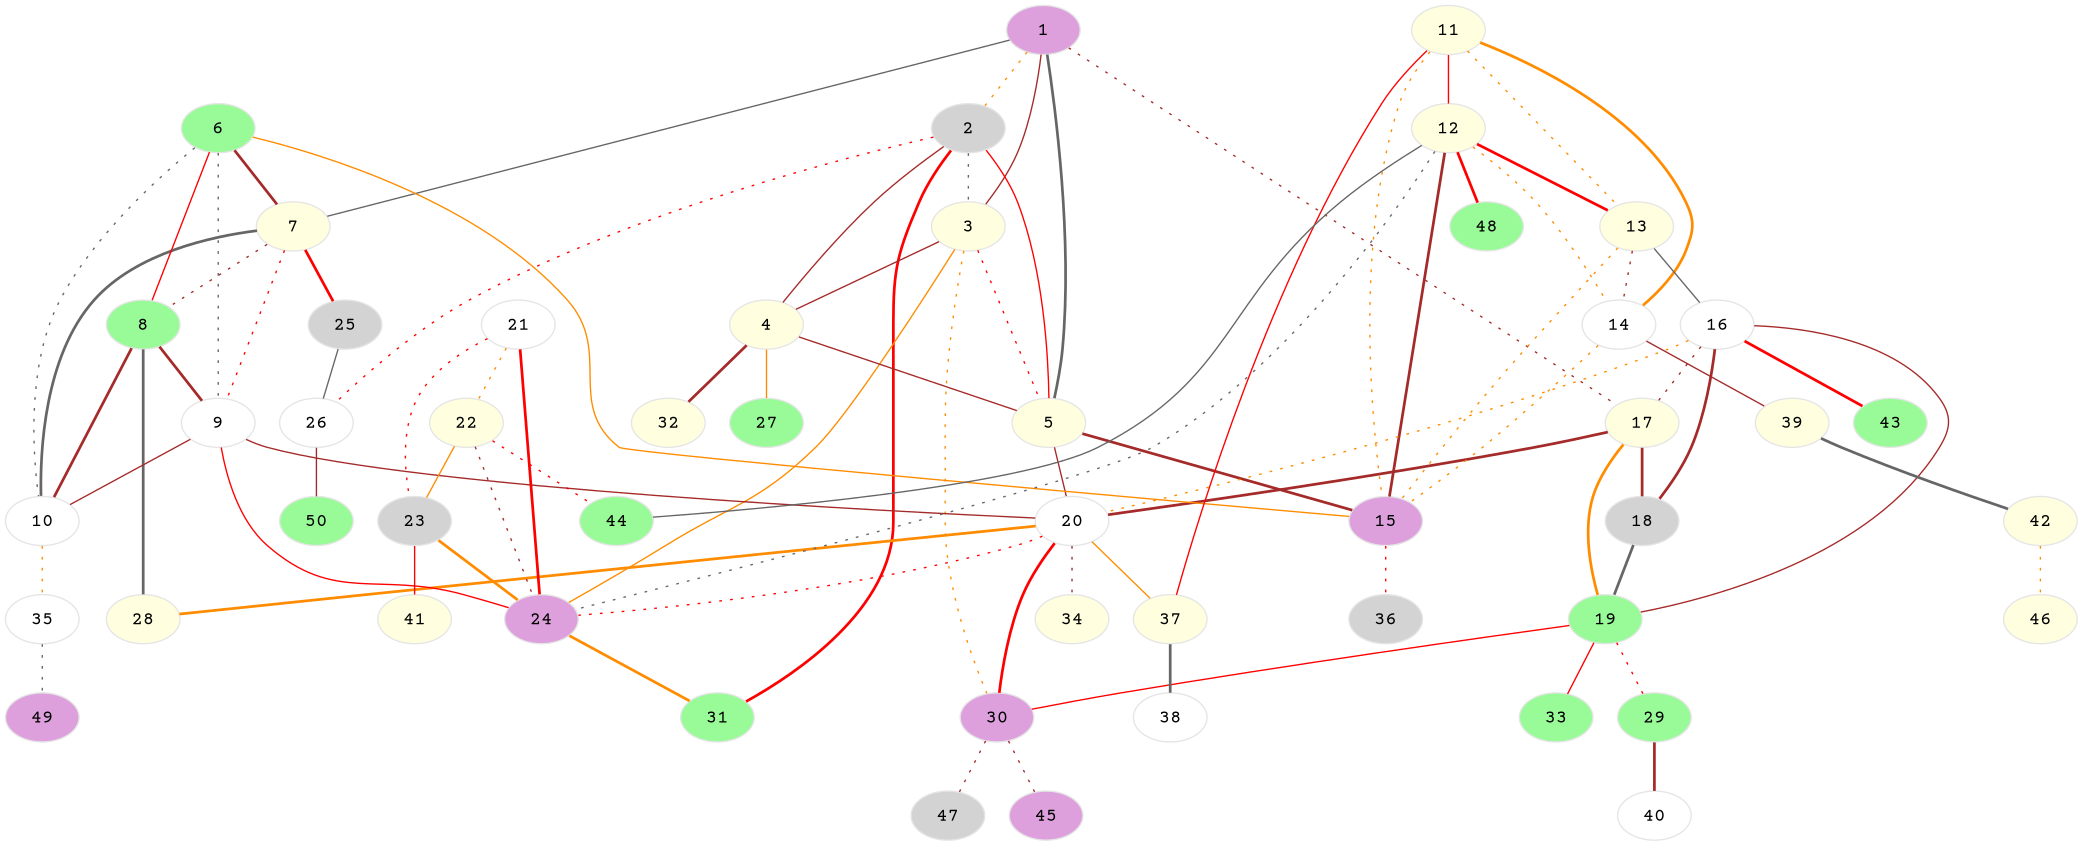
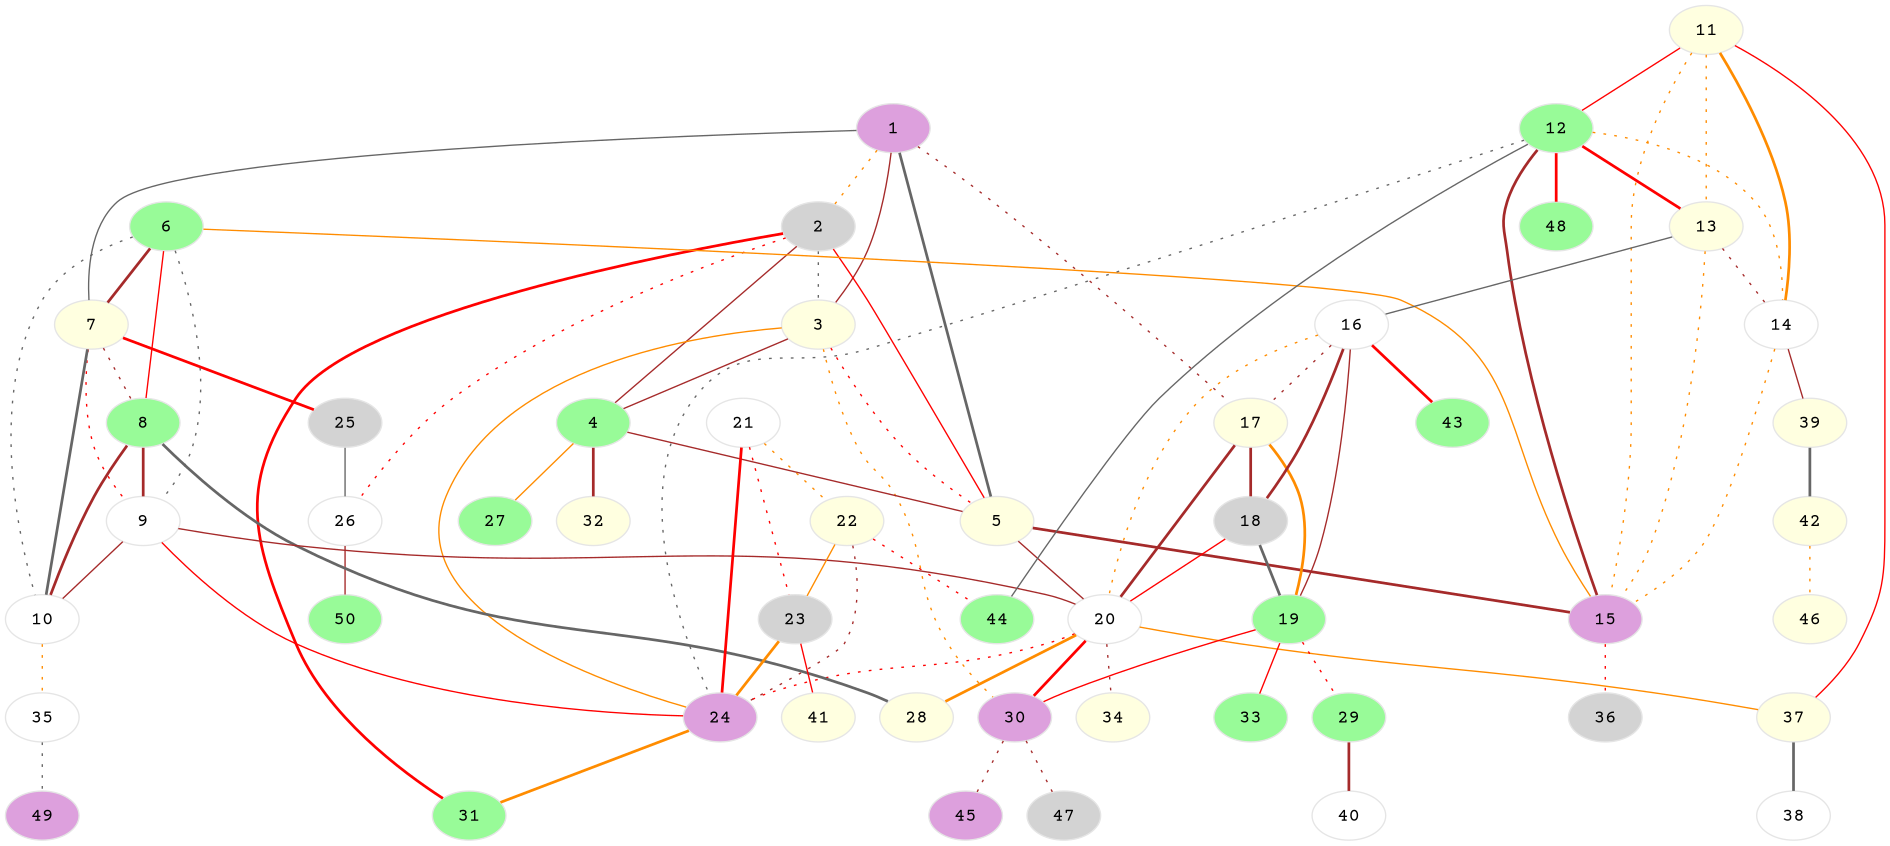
(1448, 128) -> (1556, 128)
(767, 325) -> (593, 423)
none -> (1178, 570)
